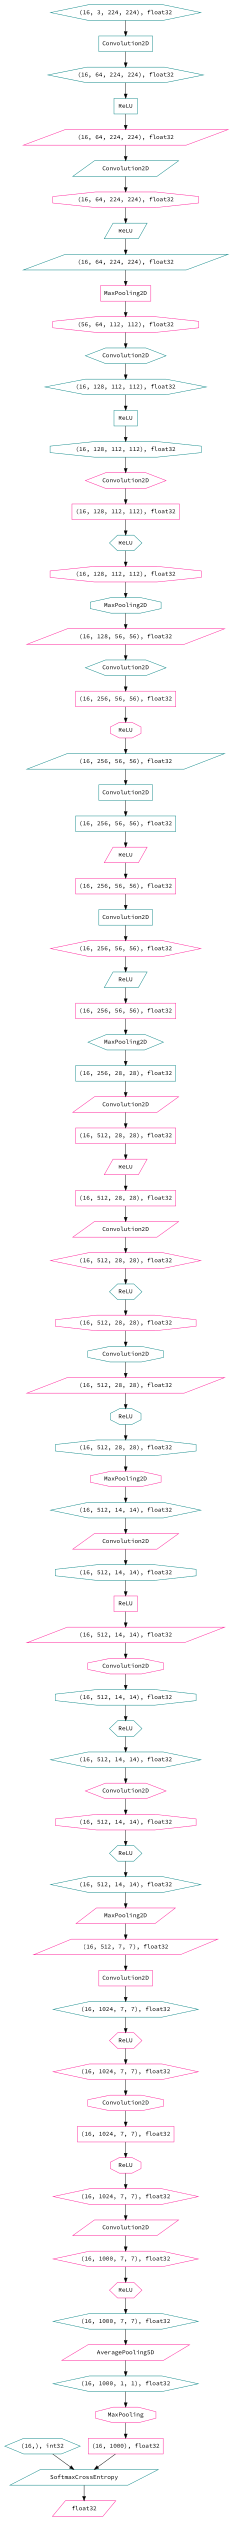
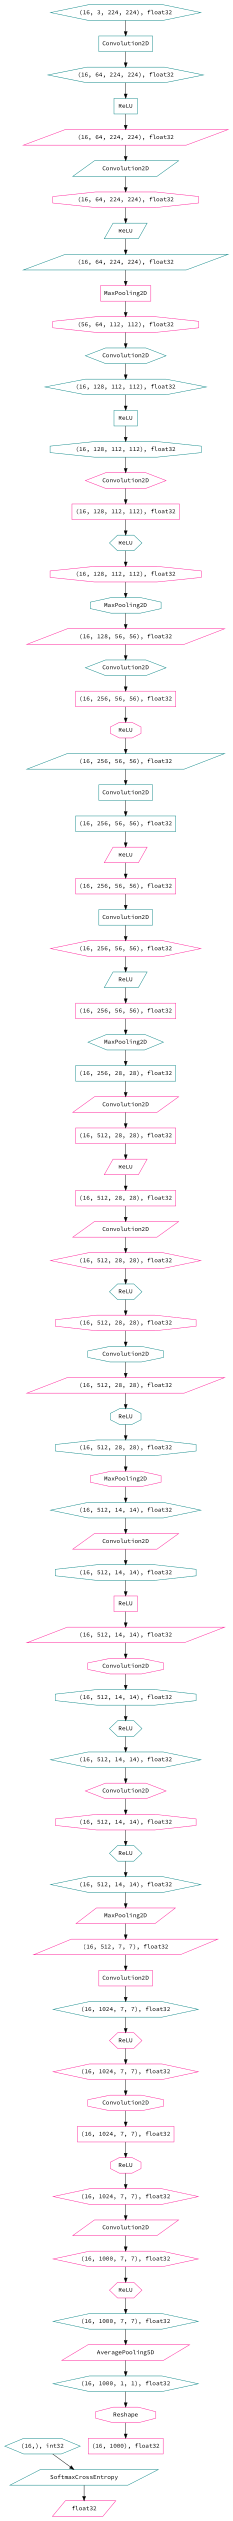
(126, 2415) -> (126, 2415)
(107, 2460) -> none
